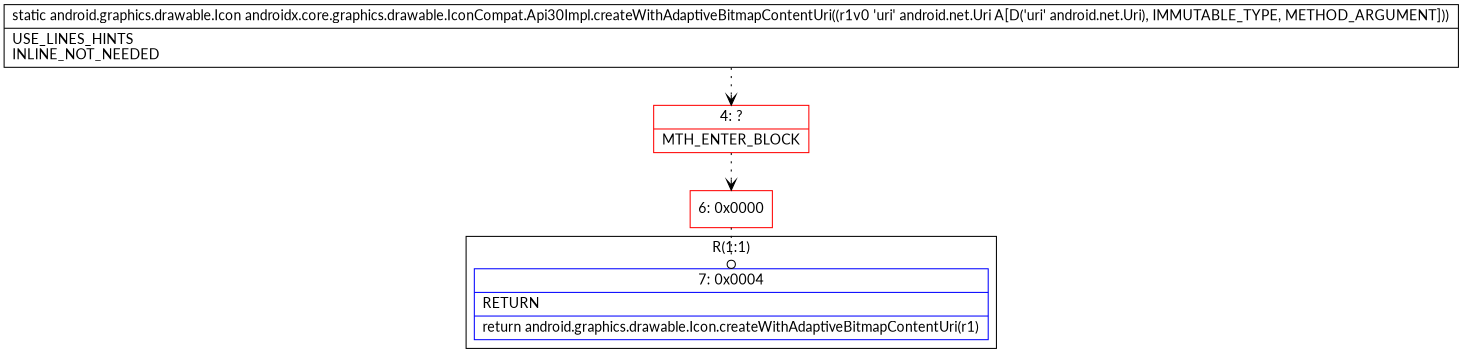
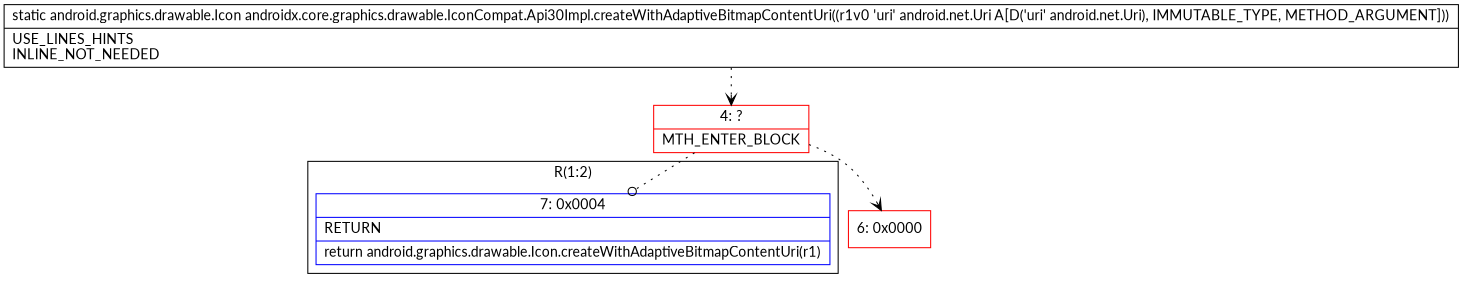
(731, 244) -> (665, 171)
(731, 248) -> (573, 173)
